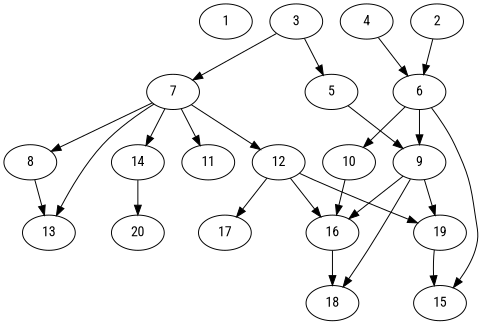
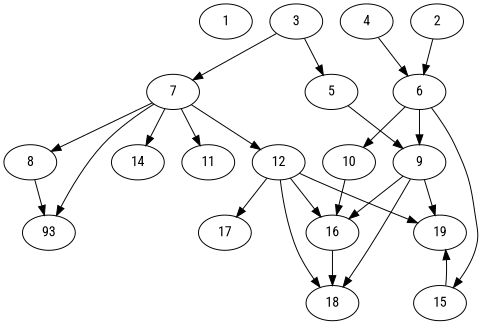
none -> (291, 232)
(49, 233) -> (49, 233)
(138, 233) -> none
(433, 263) -> (447, 273)
